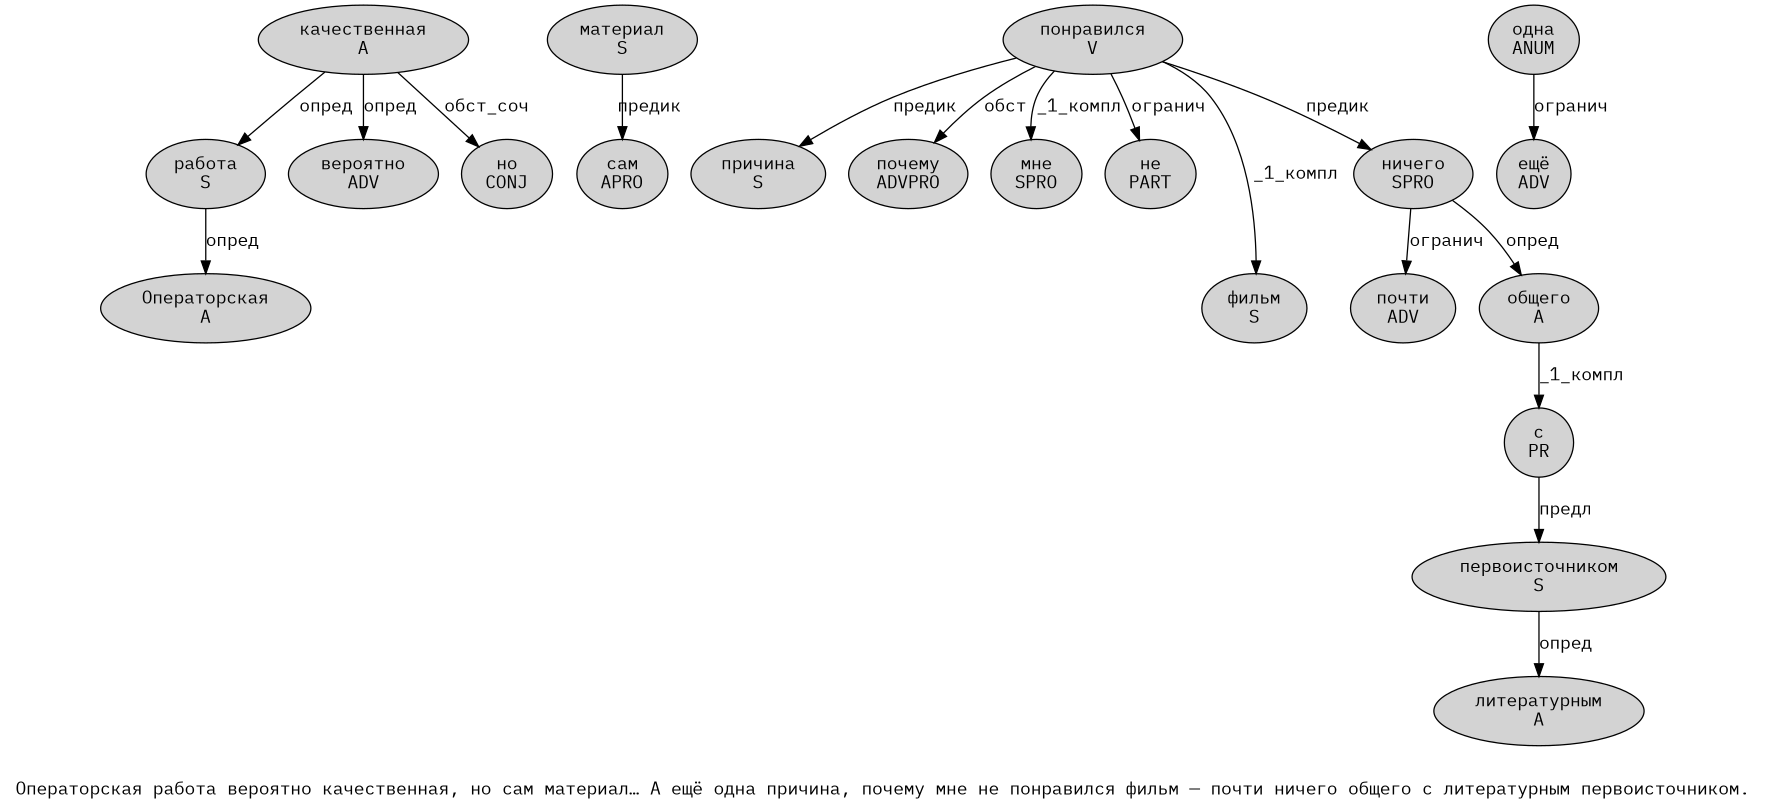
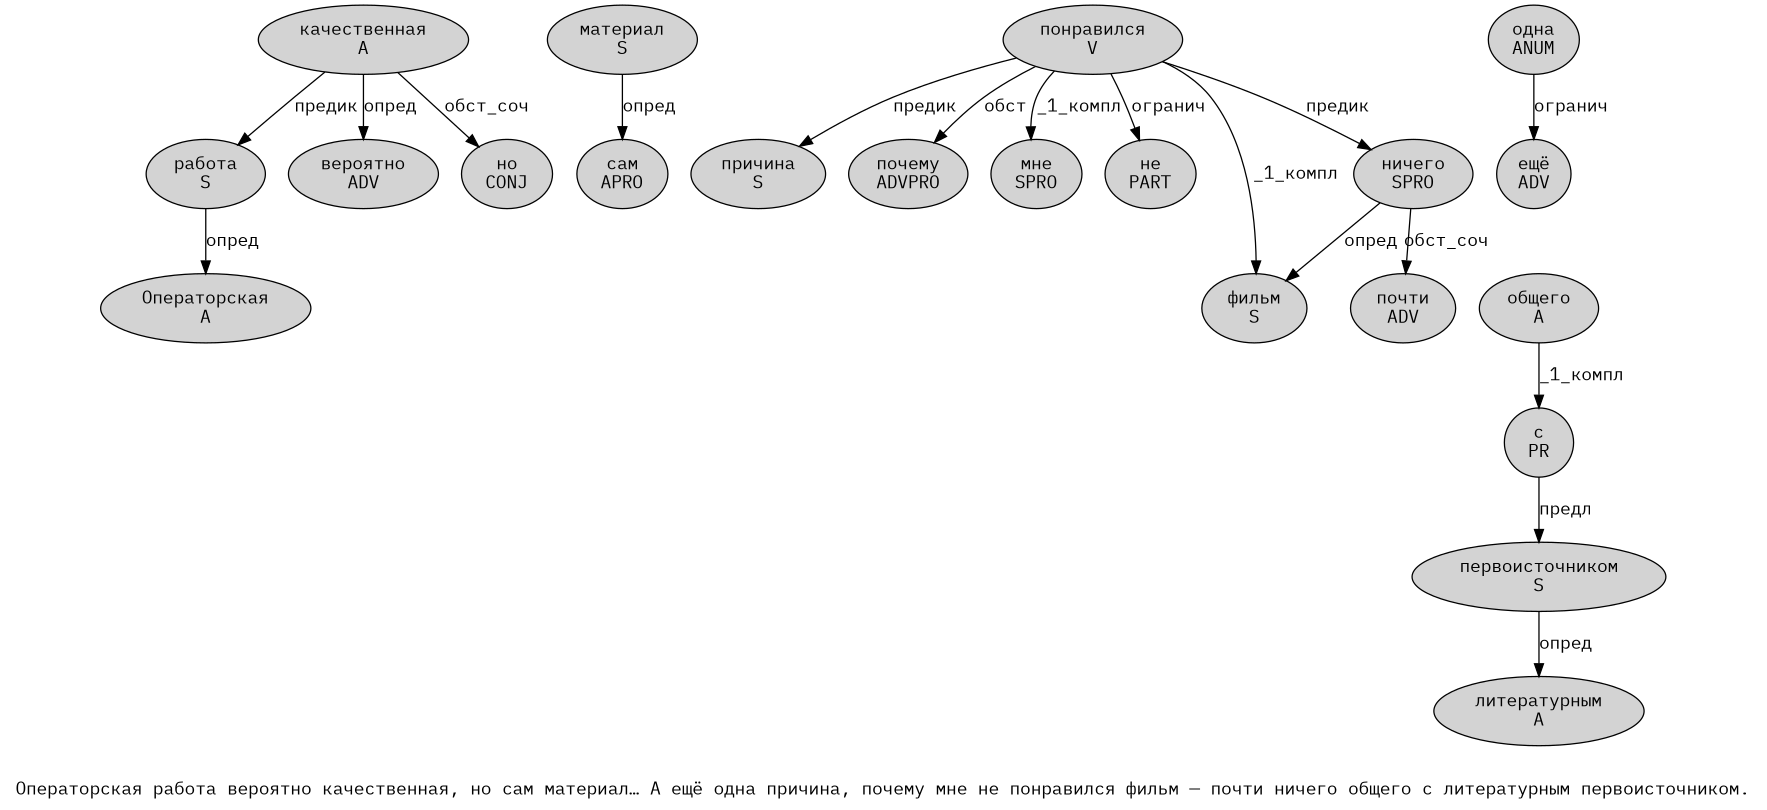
(326, 107) -> (326, 107)
(649, 107) -> (649, 107)
(1487, 229) -> (1338, 238)
(1447, 241) -> (1447, 241)
